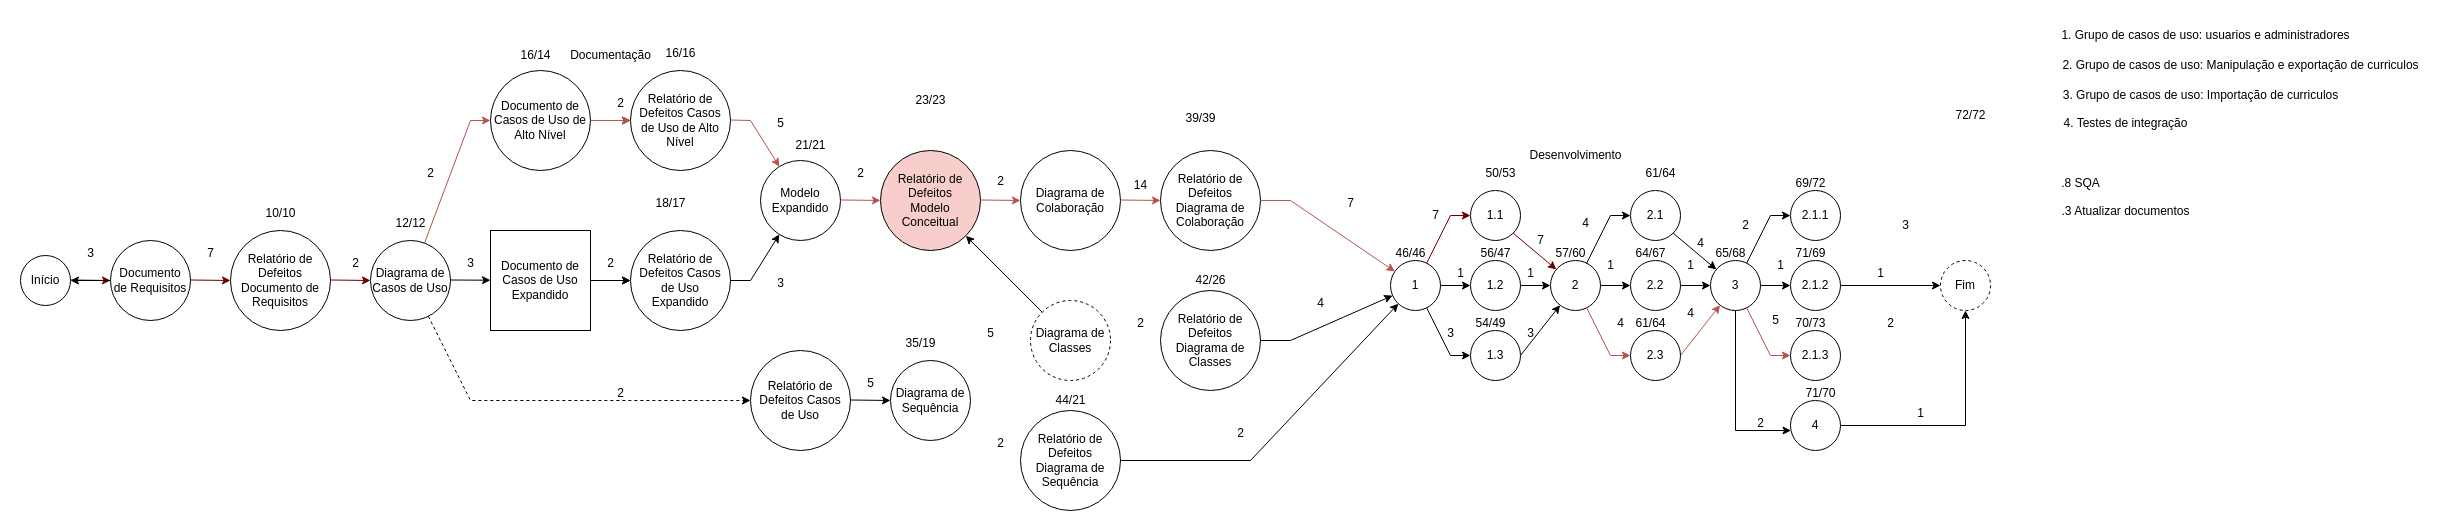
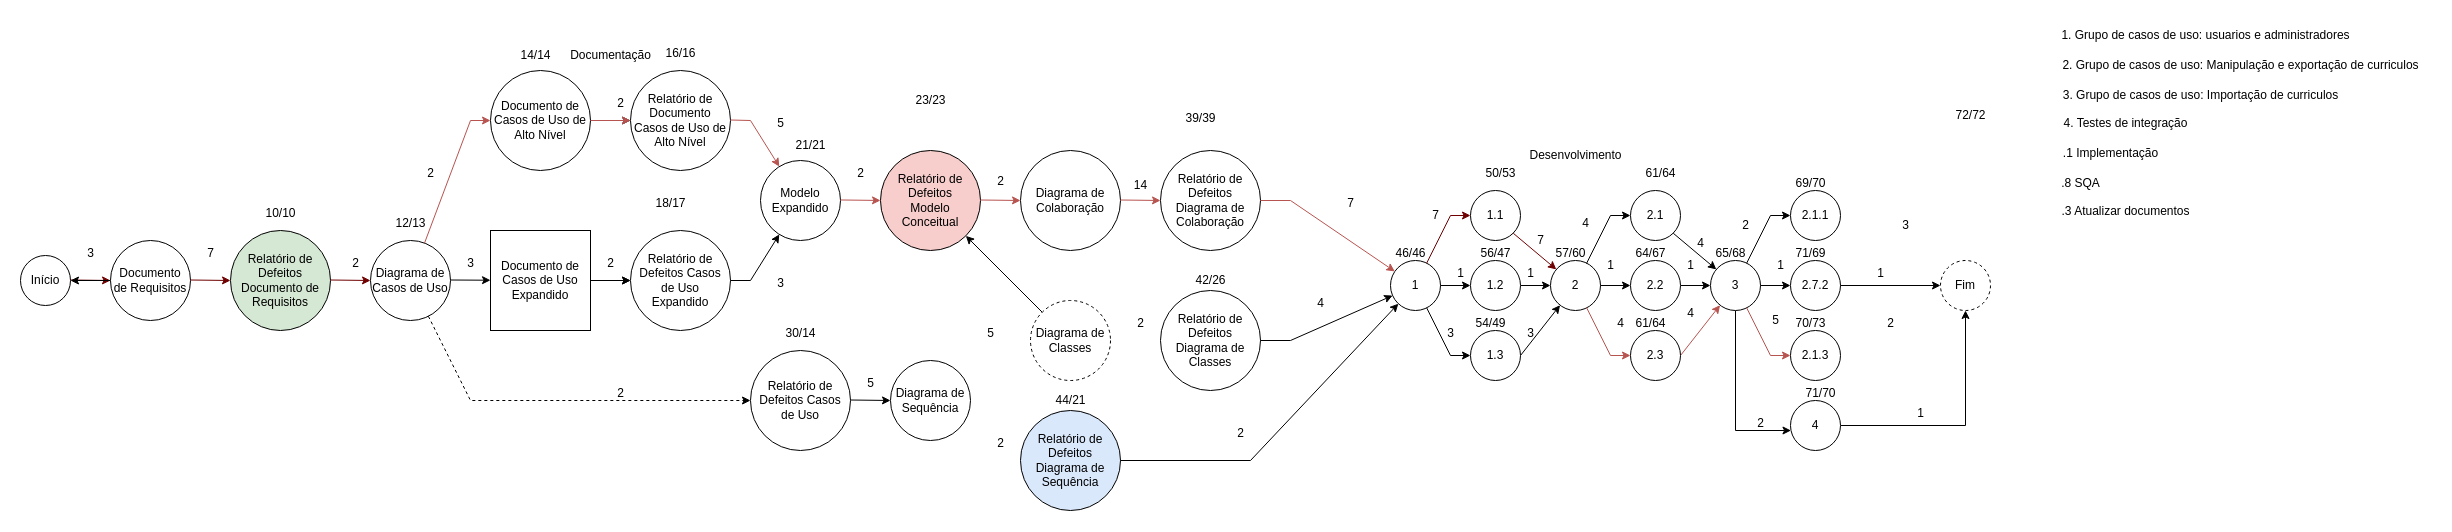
(536, 56) -> (536, 56)
(681, 121) -> (681, 121)
none -> (2111, 154)
(1811, 184) -> (1811, 184)
(411, 224) -> (411, 224)
(281, 281) -> (281, 281)
(1816, 286) -> (1816, 286)
none -> (801, 334)
(921, 344) -> none
(1071, 461) -> (1071, 461)
